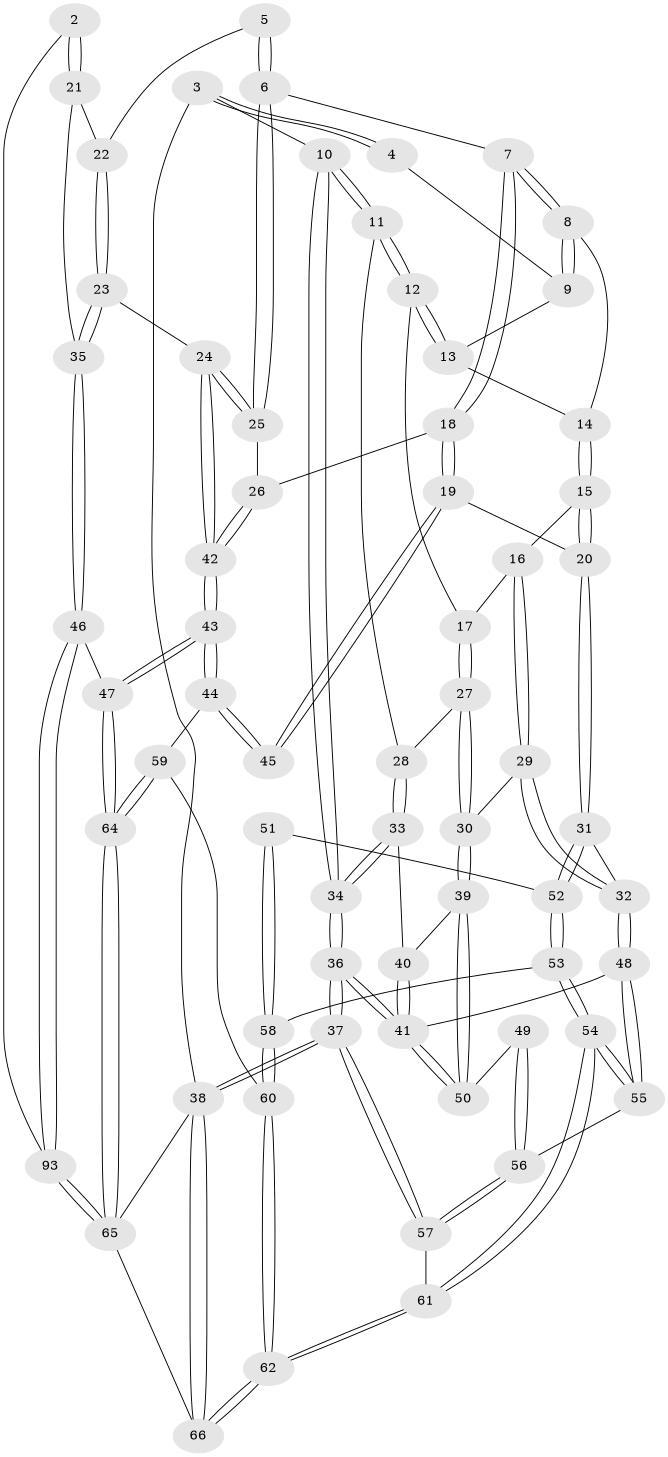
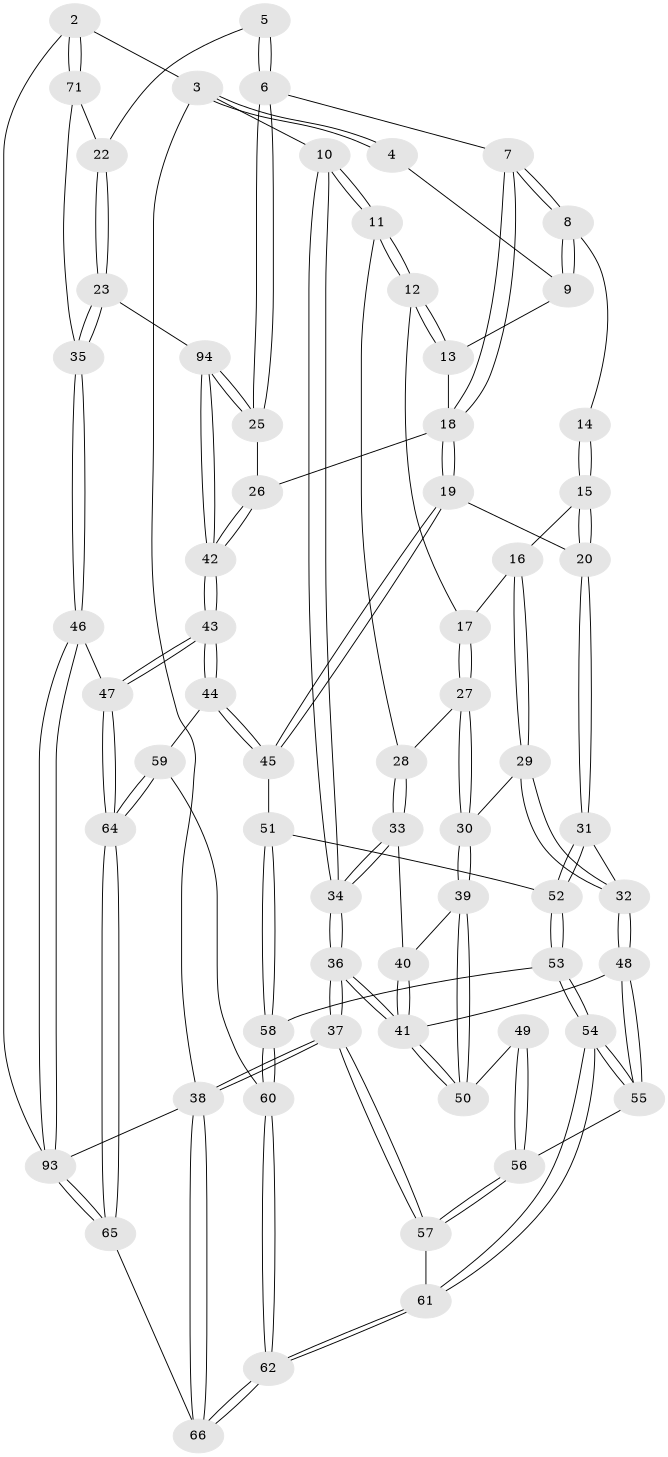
none -> (136, 54)
(75, 88) -> (75, 88)
(205, 358) -> (205, 358)
(517, 391) -> (448, 391)
none -> (269, 796)
(154, 1166) -> (127, 1132)
